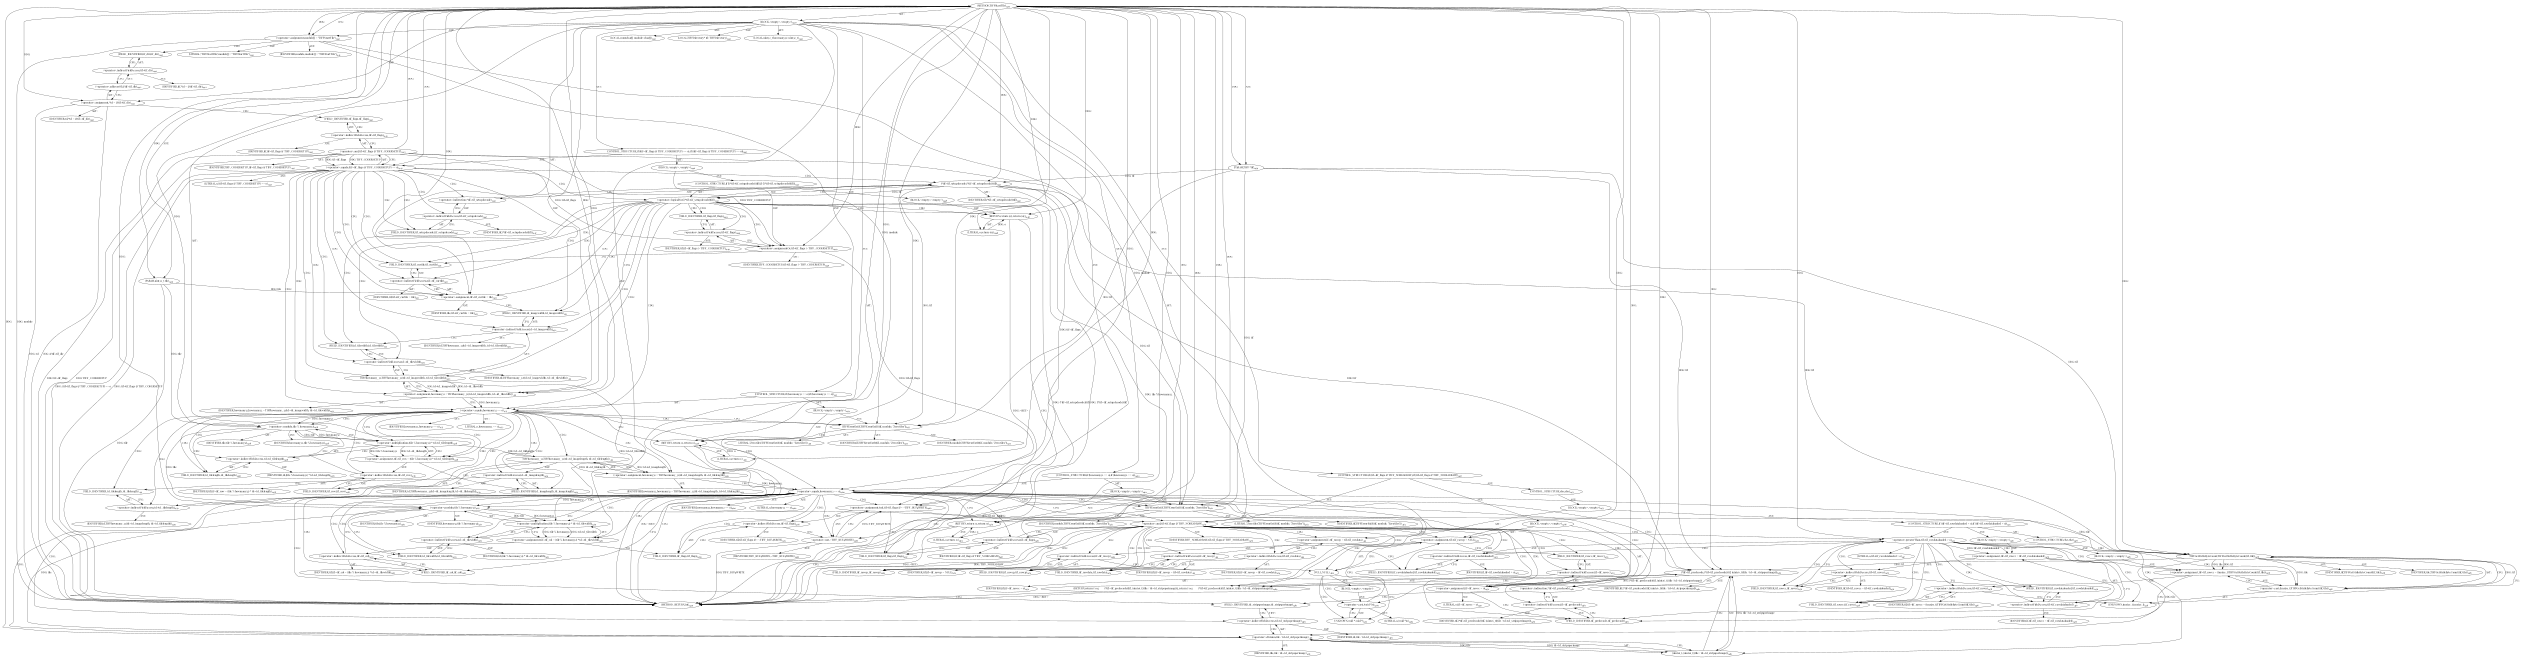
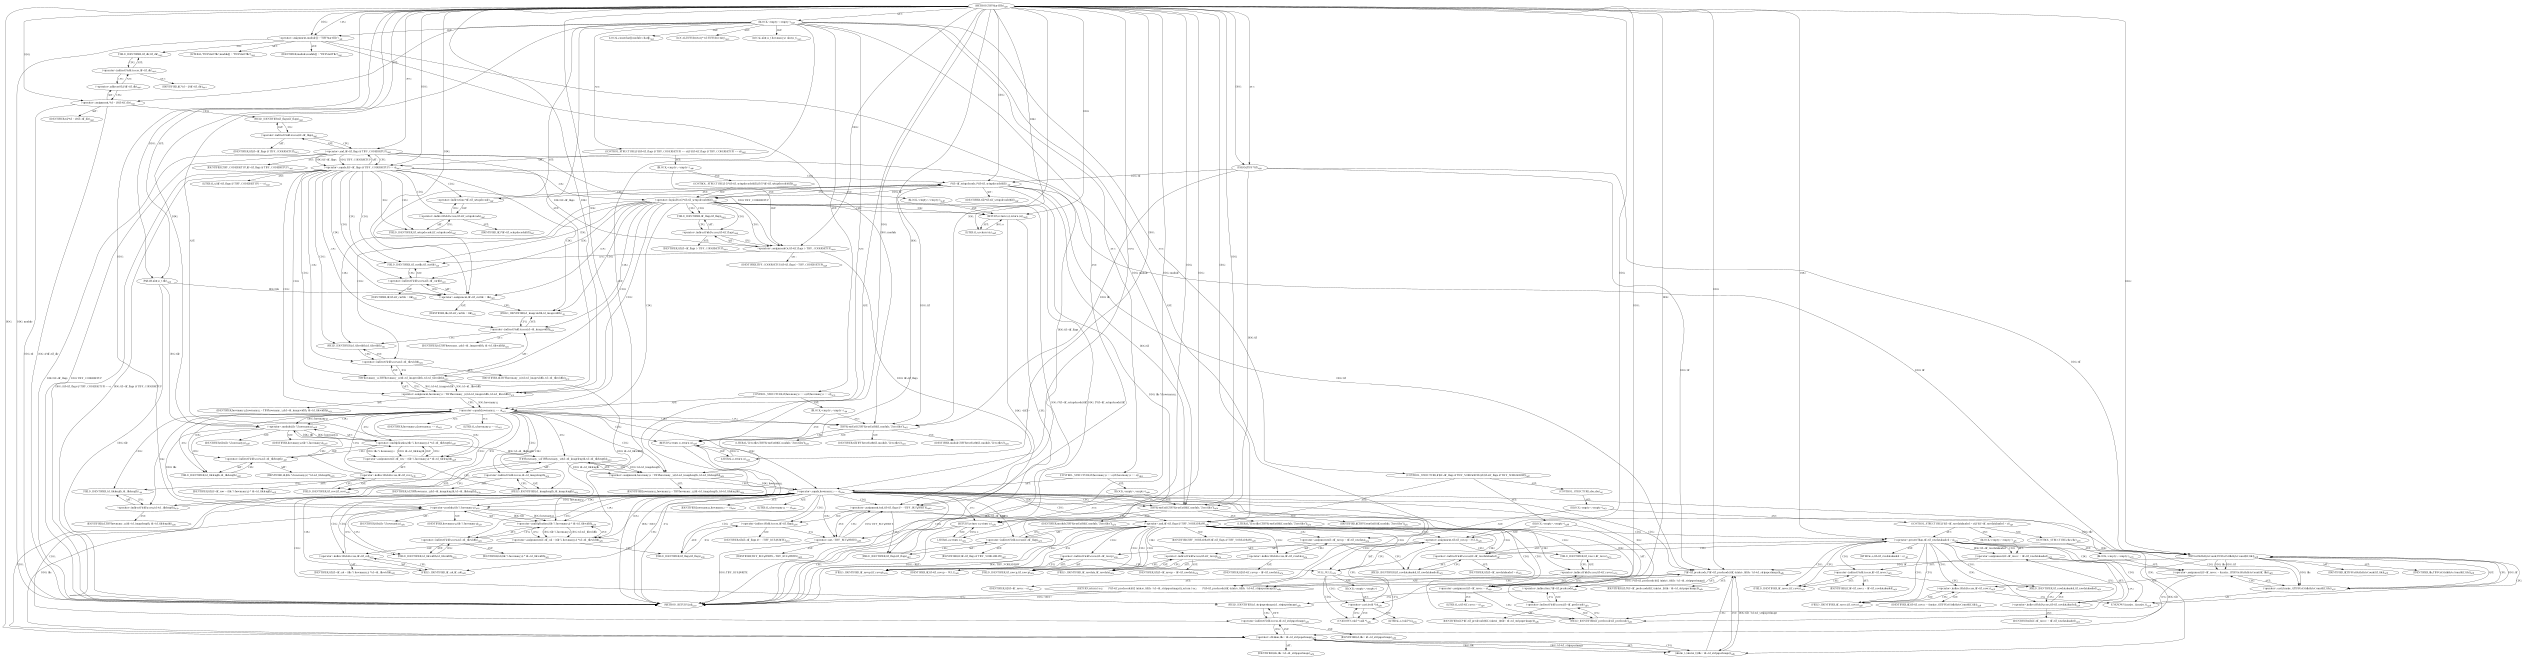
(619, 8) -> (612, 8)
(1170, 273) -> (1171, 273)
(1001, 556) -> (1004, 556)
